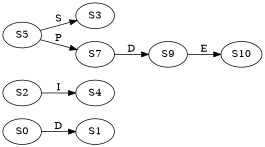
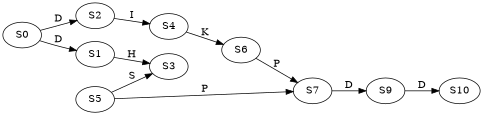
none -> (55, 26)
(204, 49) -> (422, 85)
none -> (241, 50)
none -> (128, 60)
